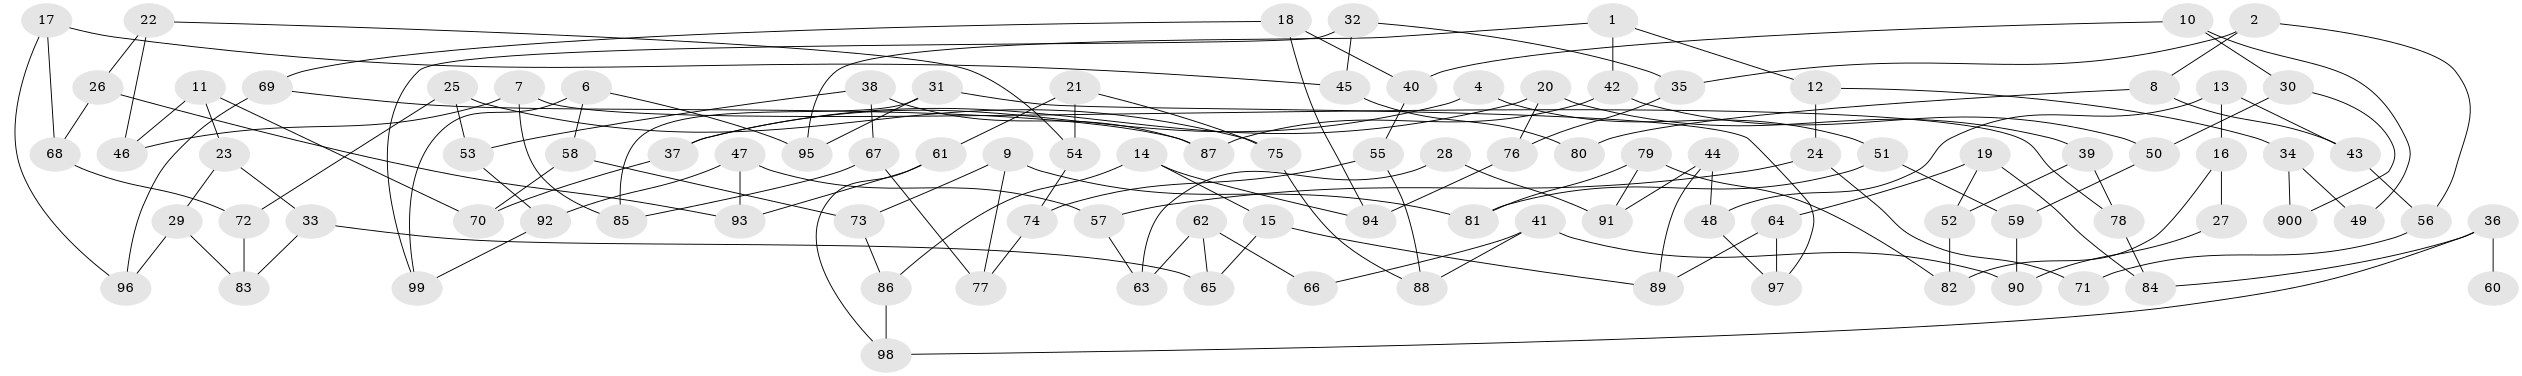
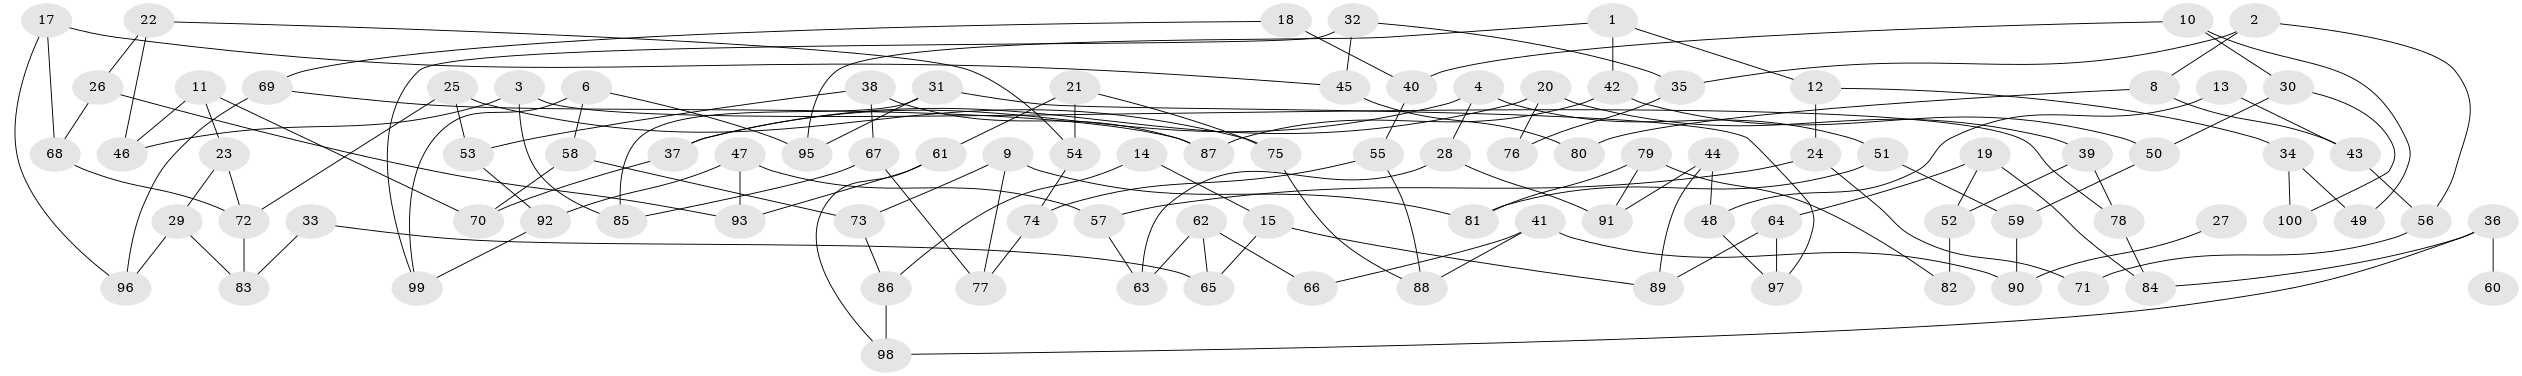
(519, 87) -> (519, 87)
none -> (1459, 127)
(2221, 154) -> none
(268, 188) -> (234, 188)
(1371, 221) -> none
(2290, 221) -> (2290, 221)
